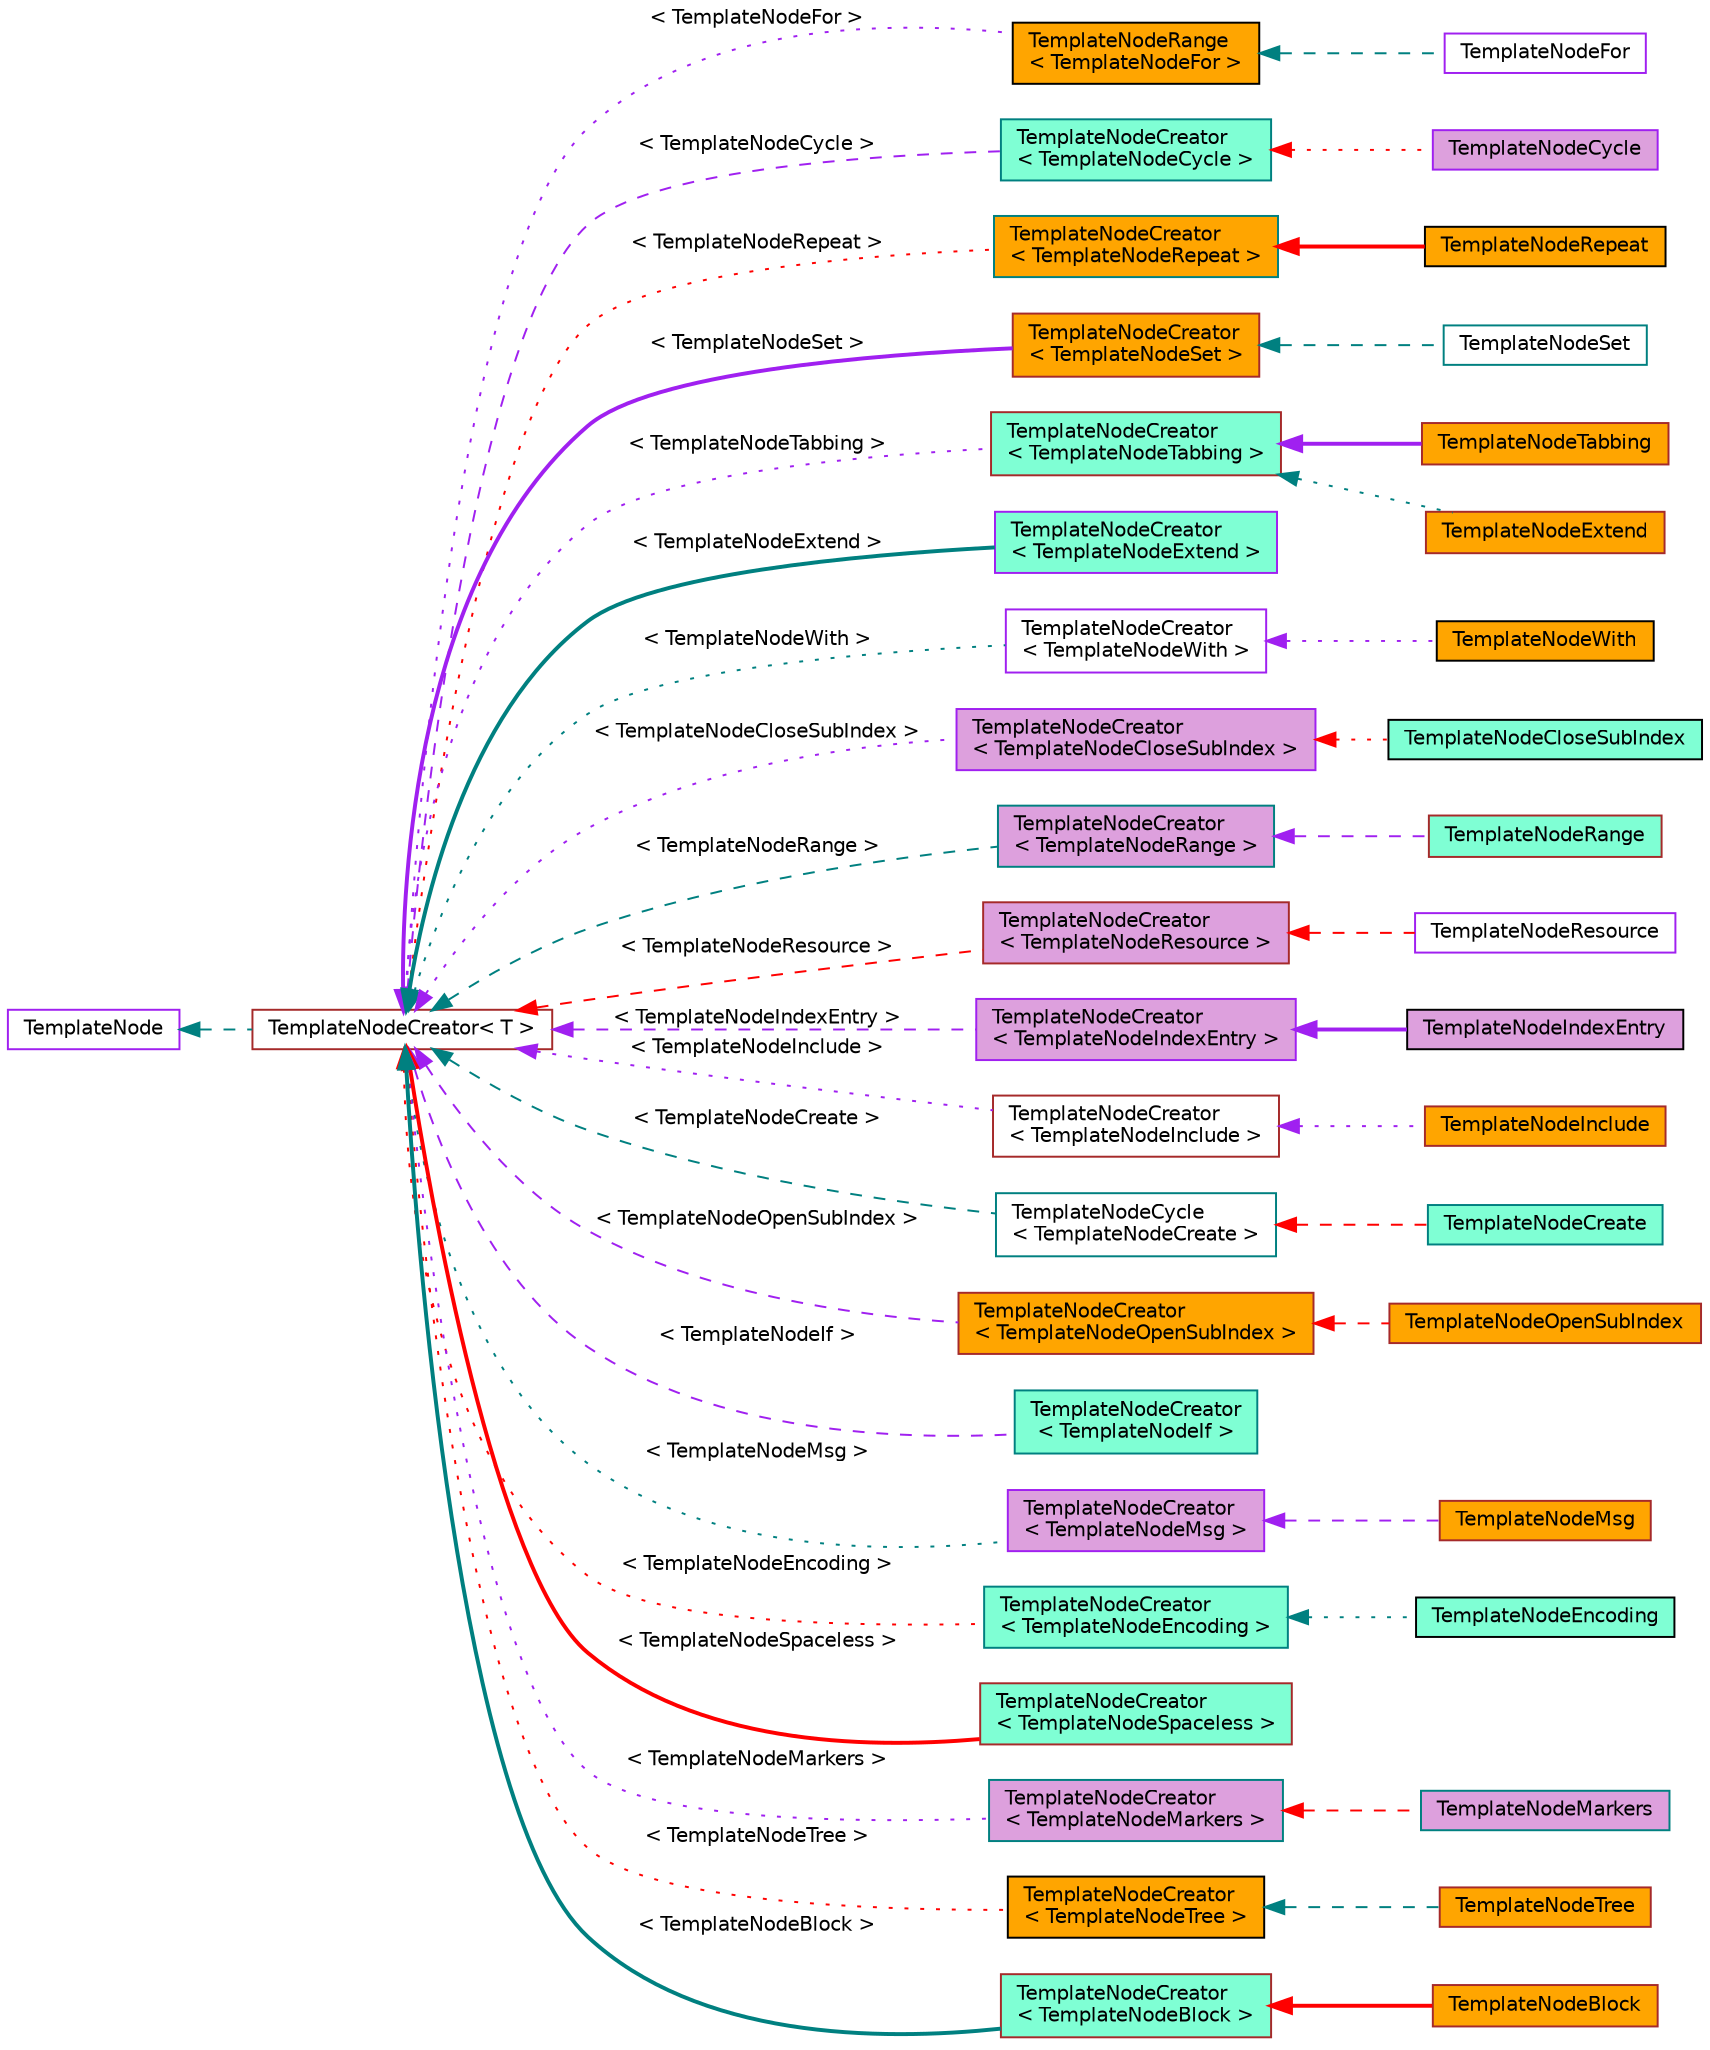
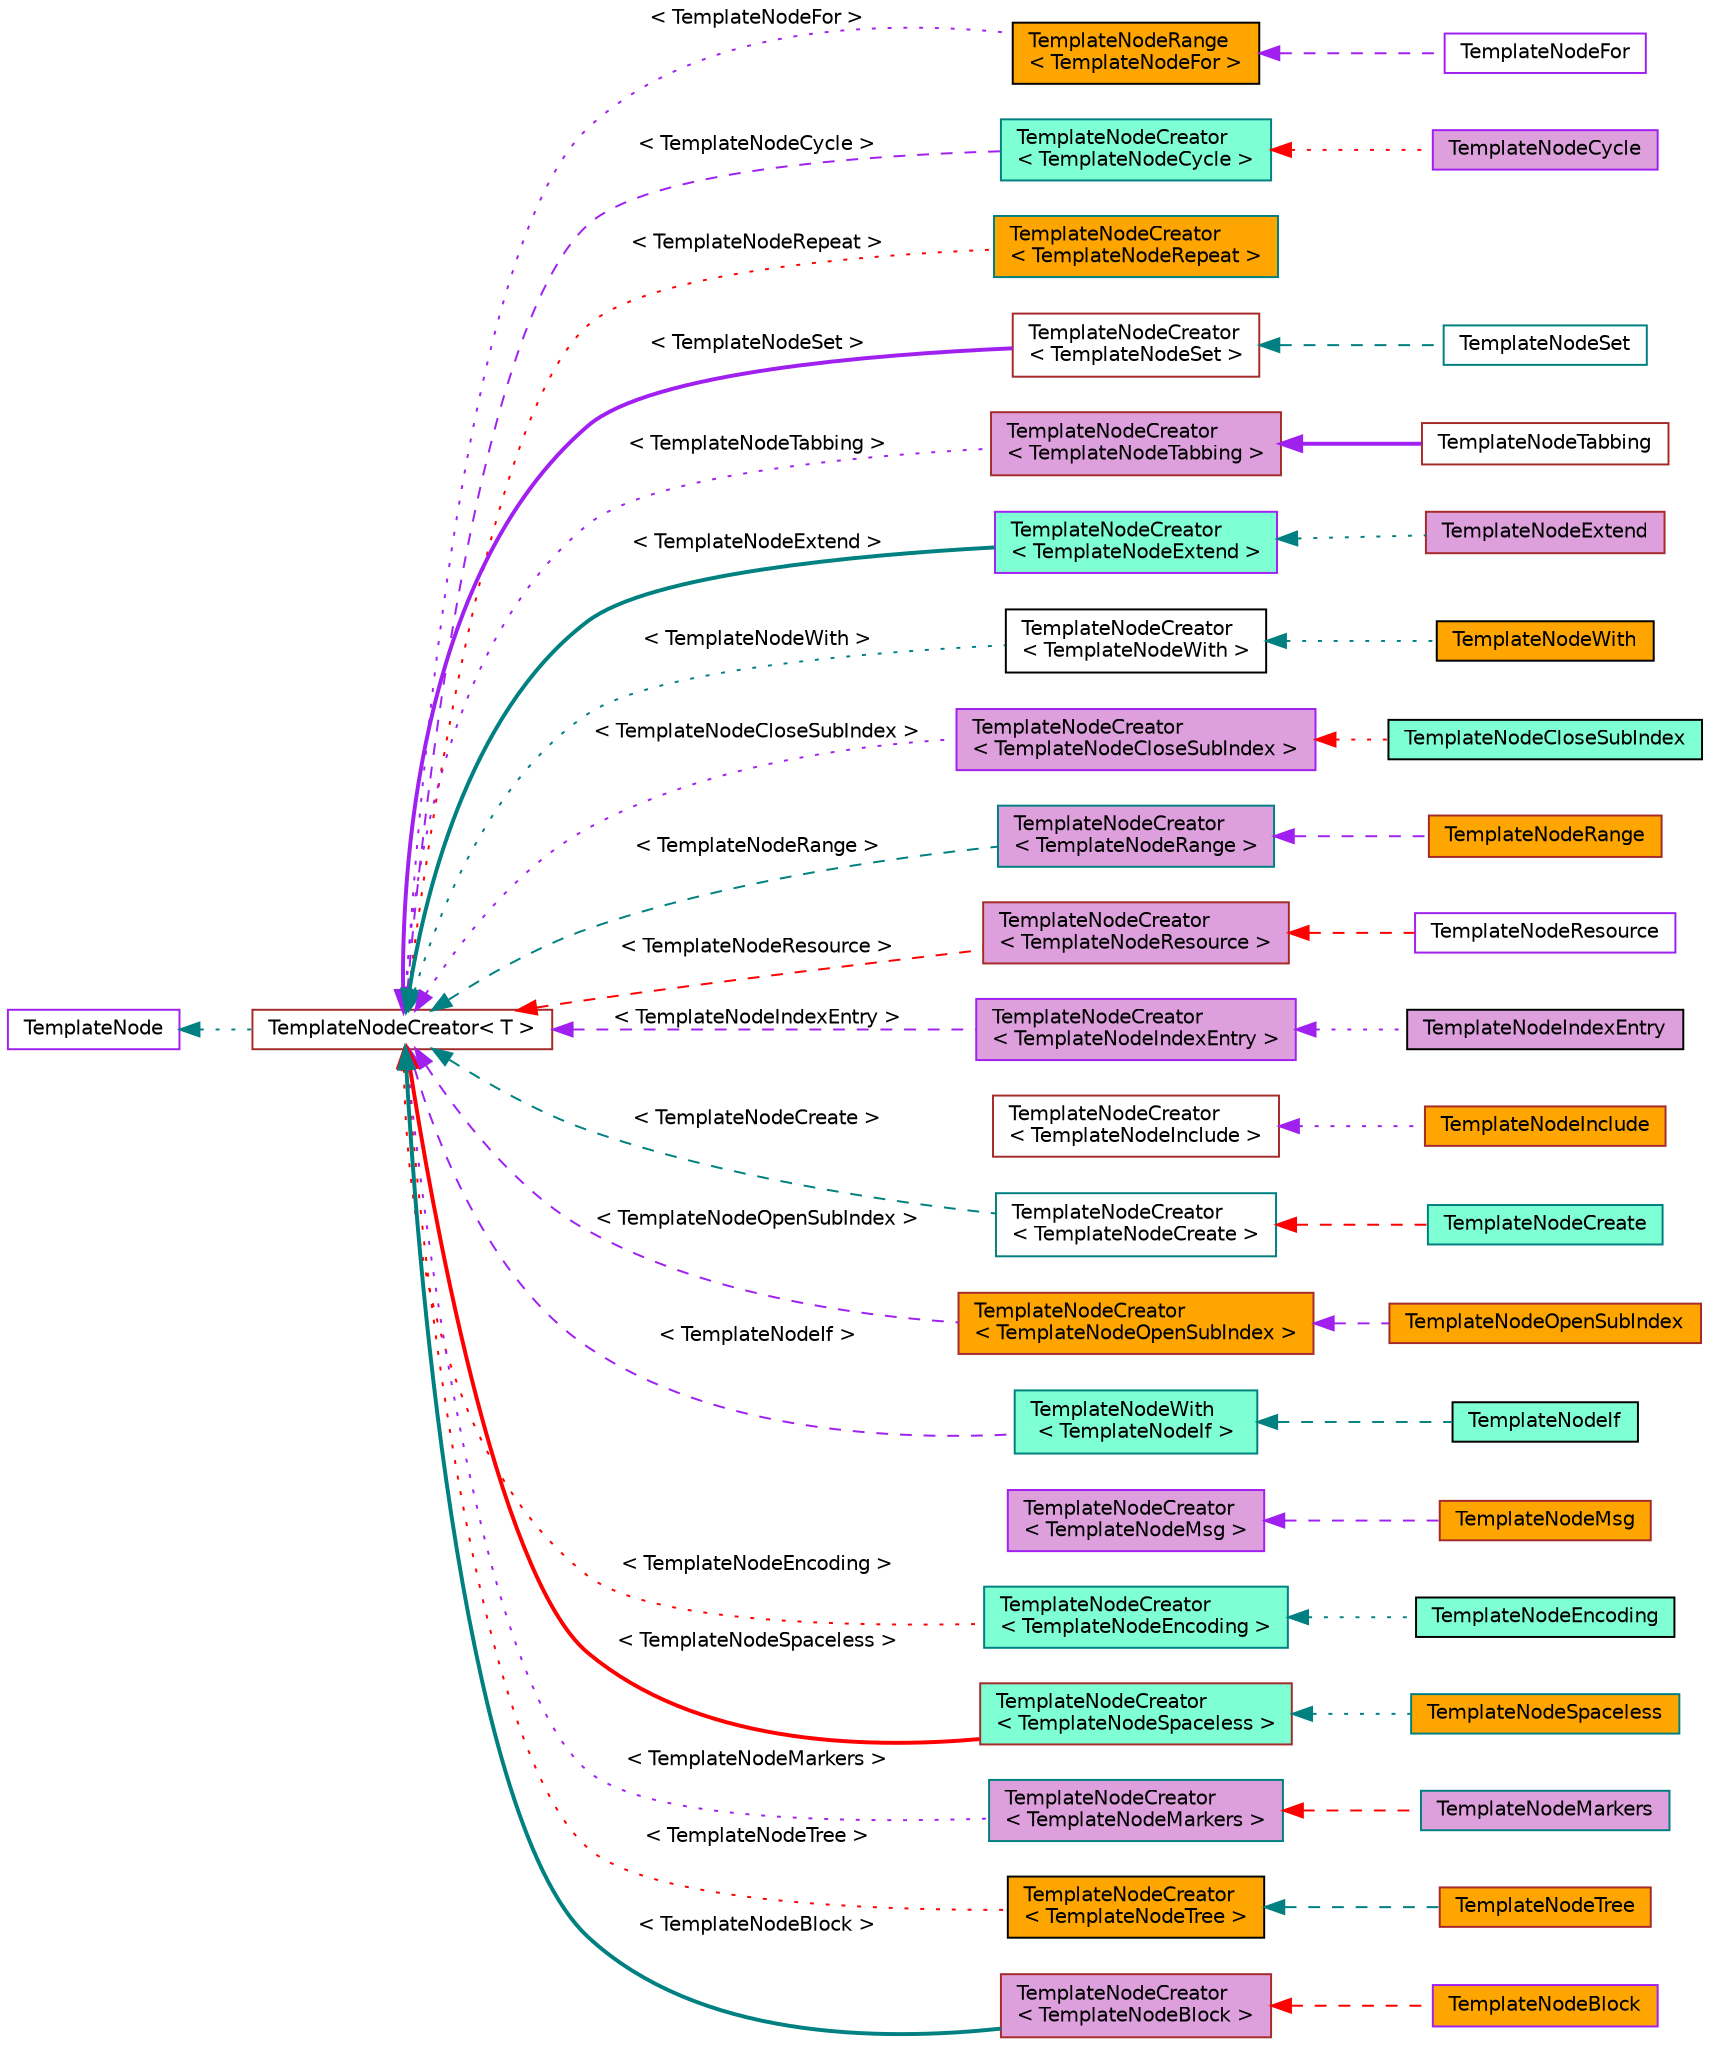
(1362, 53) -> (1362, 53)
(1545, 246) -> none
(1136, 345) -> (1136, 345)
(1136, 444) -> (1136, 444)
(1545, 444) -> (1545, 444)
(1375, 496) -> (1362, 537)
(1545, 532) -> (1545, 532)
(1136, 641) -> (1136, 641)
(1361, 641) -> (1361, 641)
(1545, 836) -> (1545, 836)
(226, 1029) -> (226, 1029)
(1361, 1029) -> (1361, 1029)
(765, 1083) -> none
(1136, 1225) -> (1136, 1225)
(1362, 1323) -> (1362, 1323)
(1136, 1422) -> (1136, 1422)
none -> (1545, 1422)
(584, 1460) -> none
none -> (1545, 1714)
(1136, 2006) -> (1136, 2006)
(1362, 2006) -> (1362, 2006)
(1545, 2006) -> (1545, 2006)
